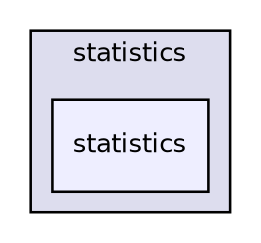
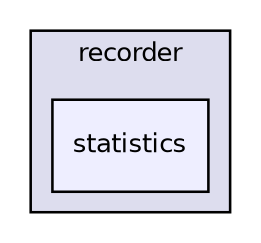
(130, 55) -> (130, 55)
